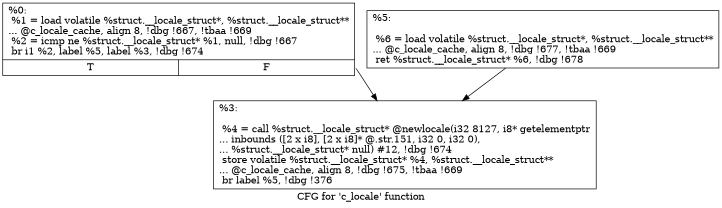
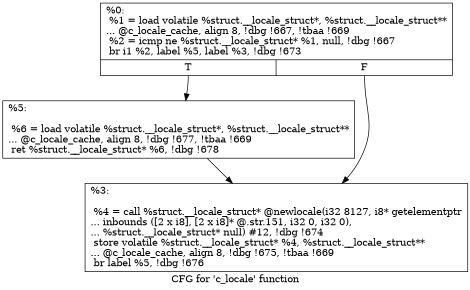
(106, 52) -> (204, 52)
none -> (188, 85)
(276, 181) -> (147, 263)
